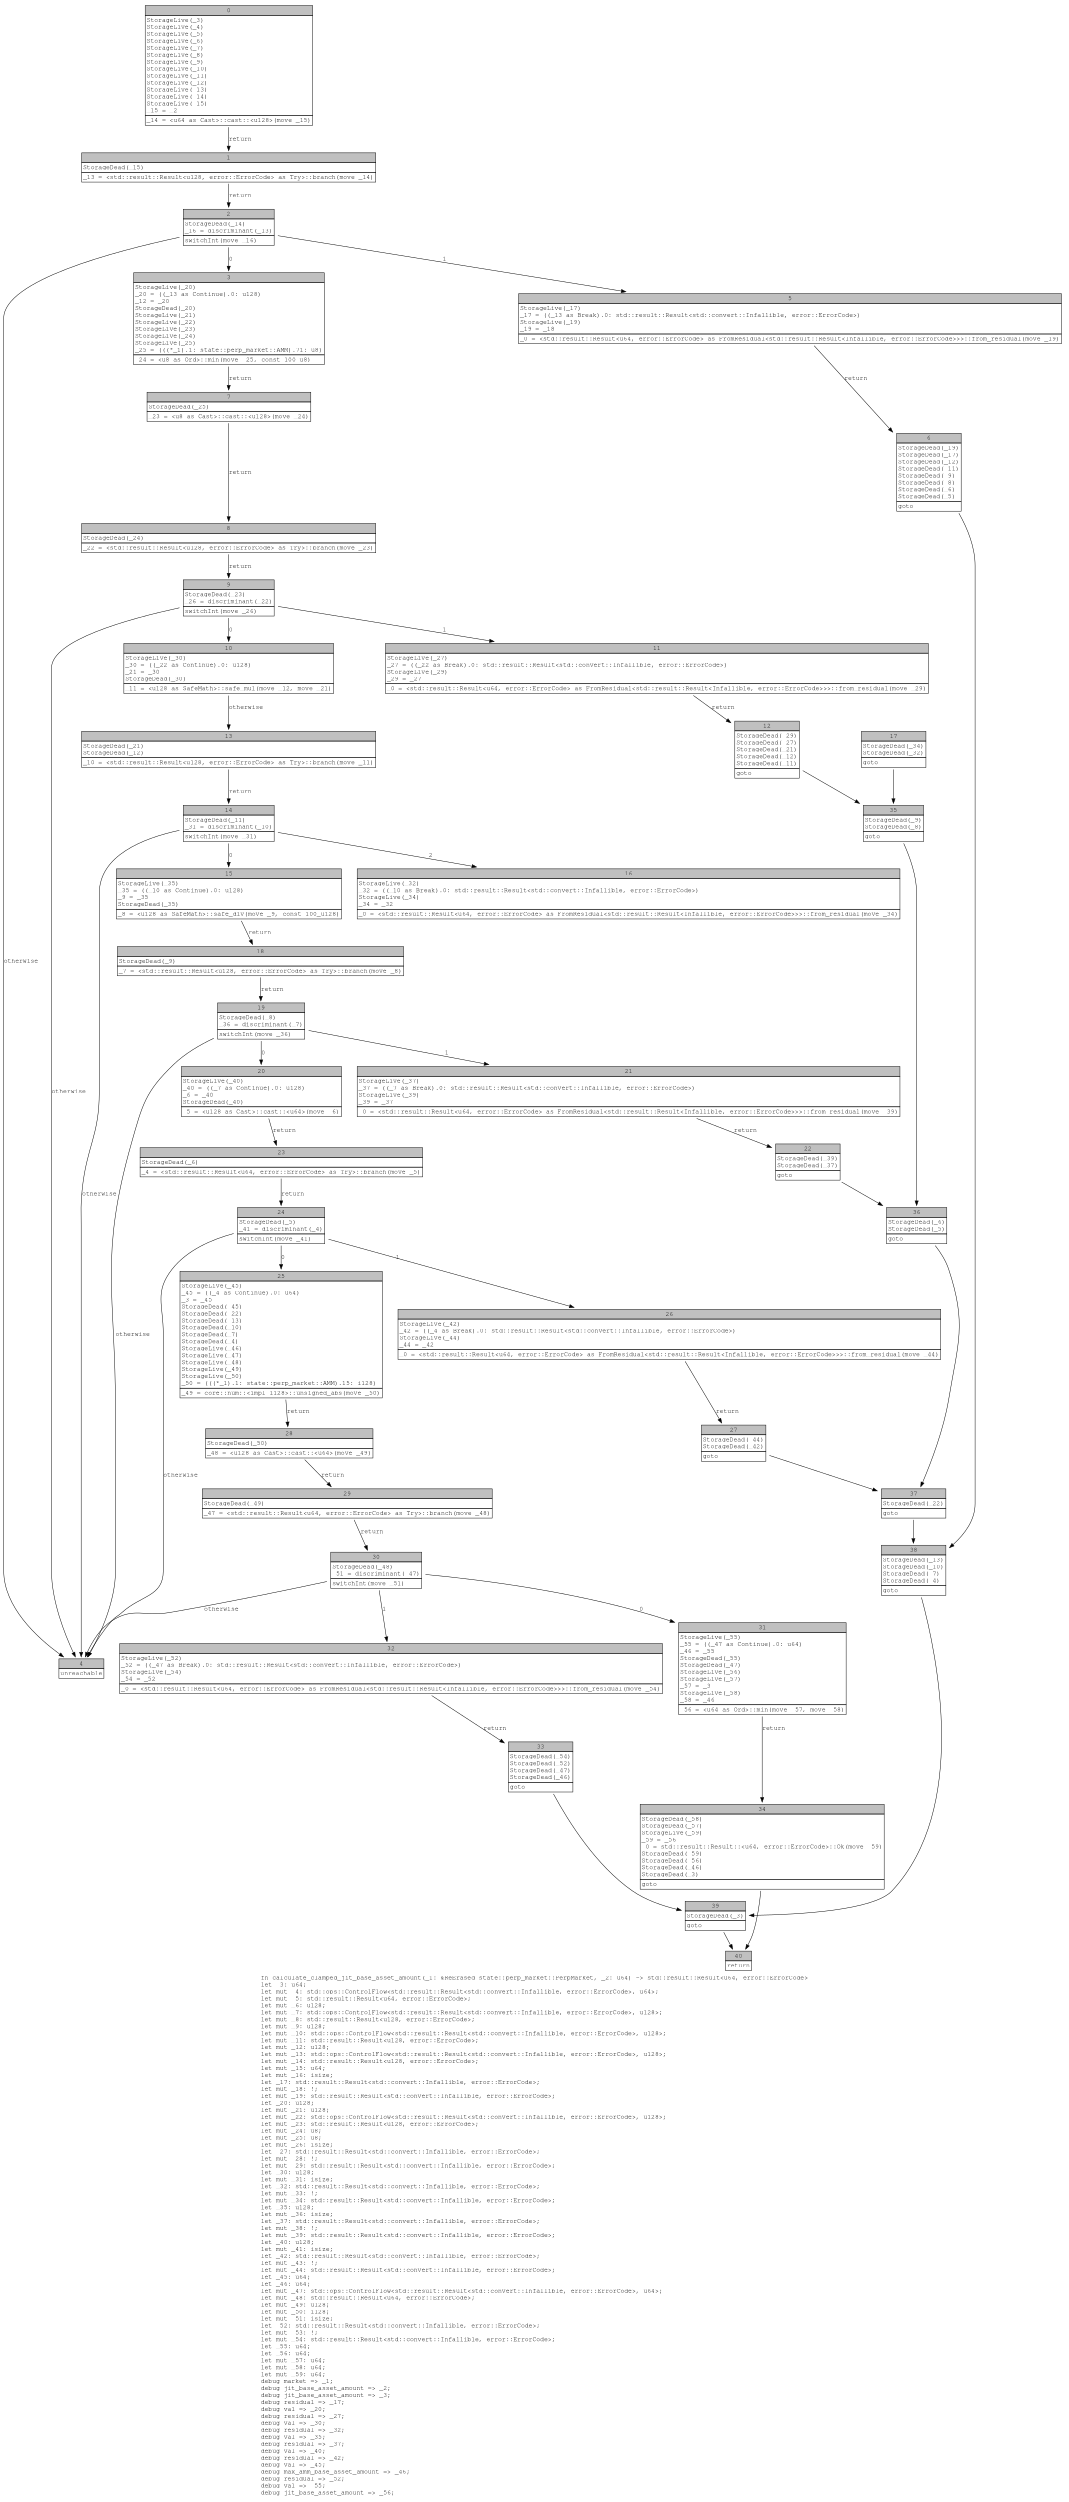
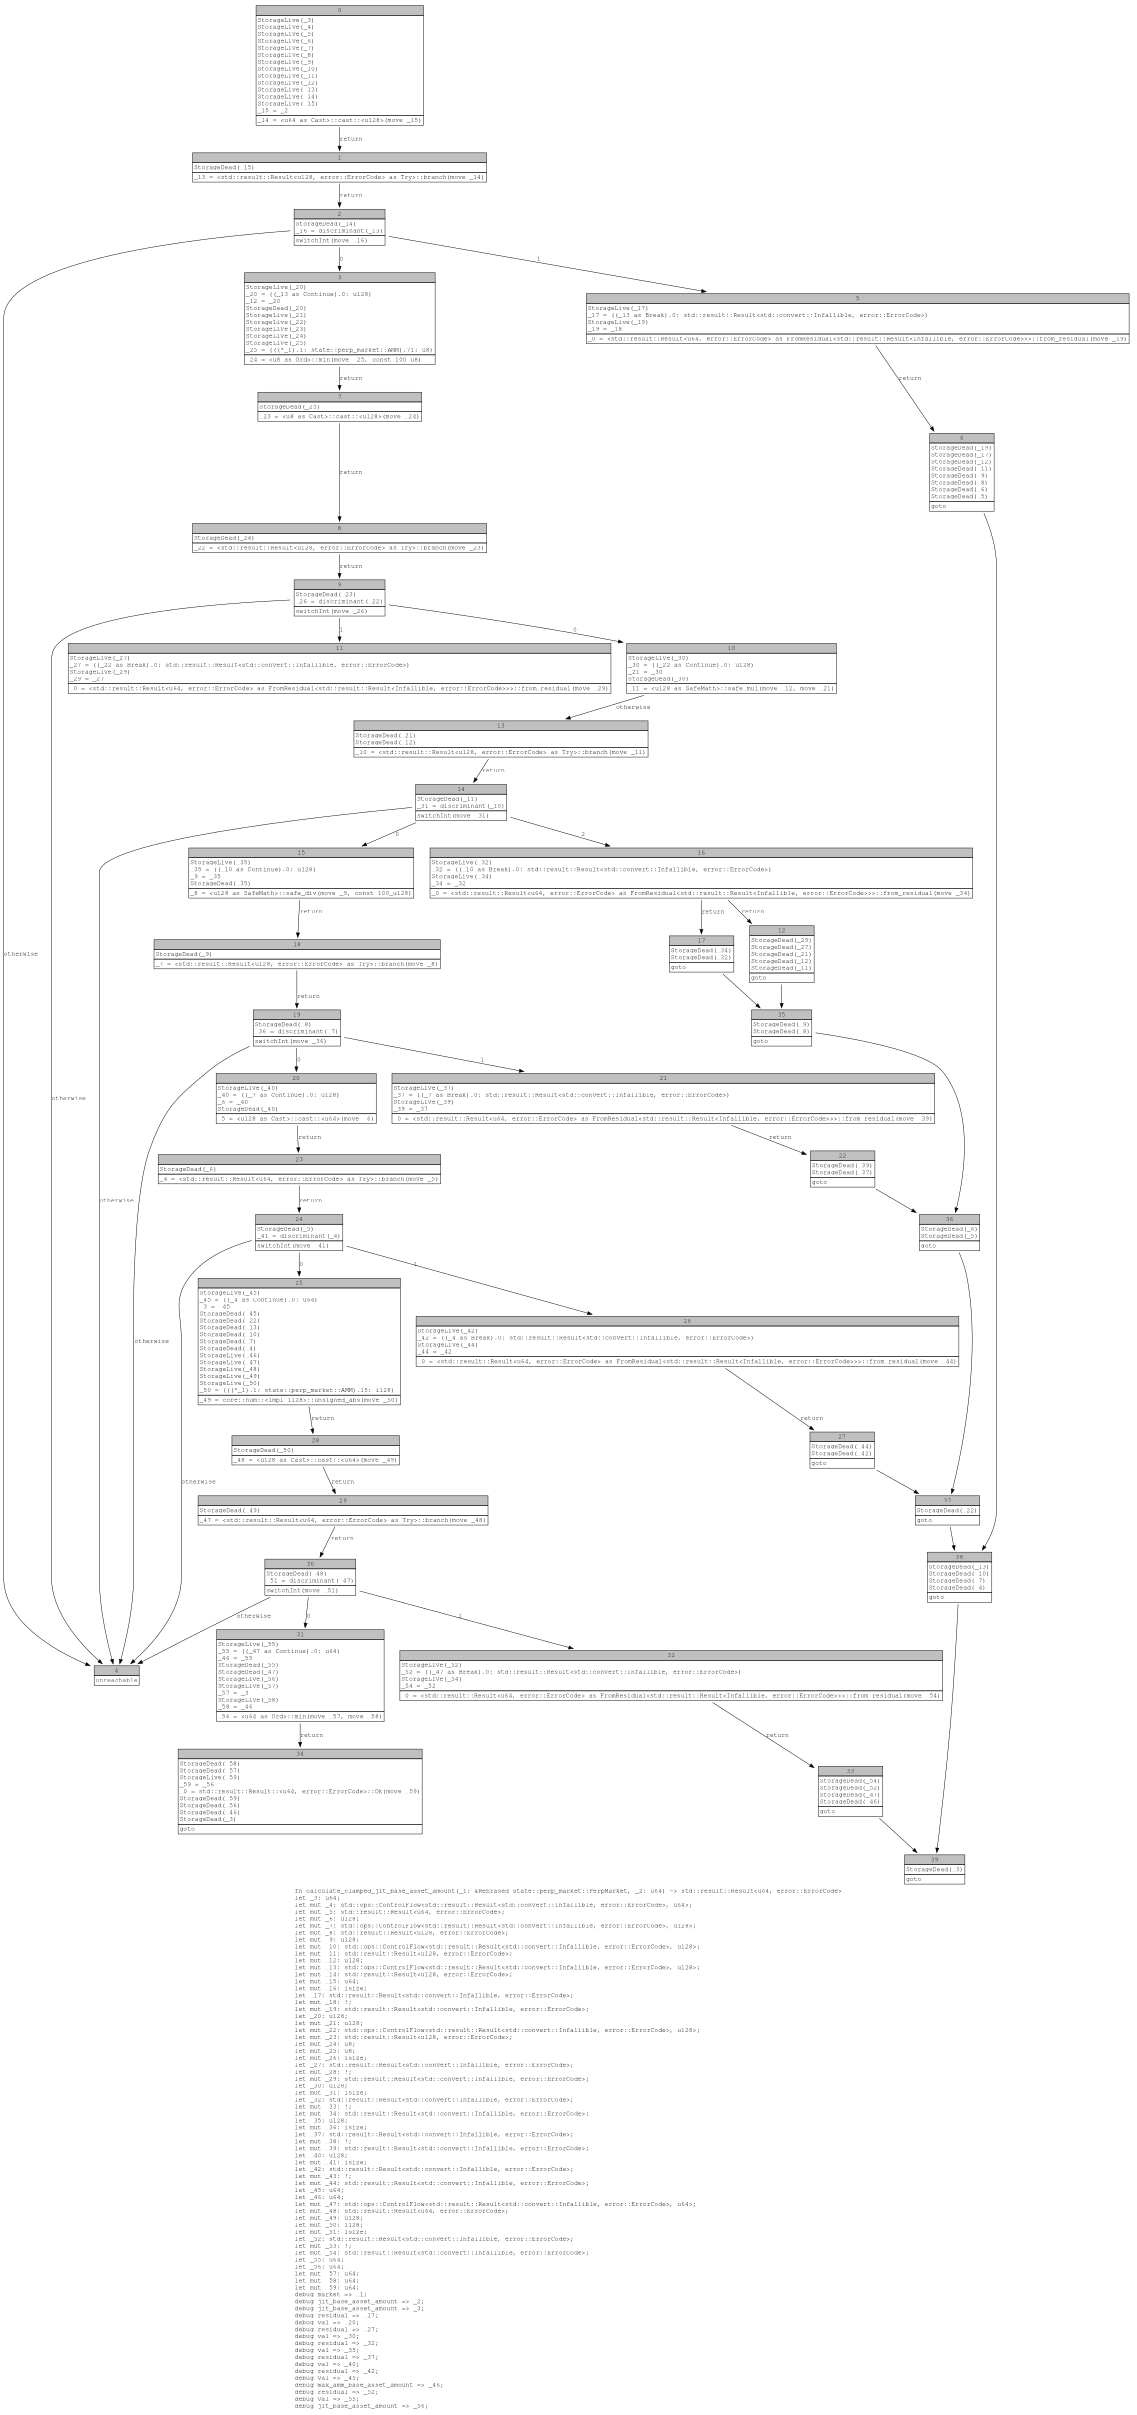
(710, 708) -> (738, 910)
none -> (701, 915)
(739, 1961) -> none
